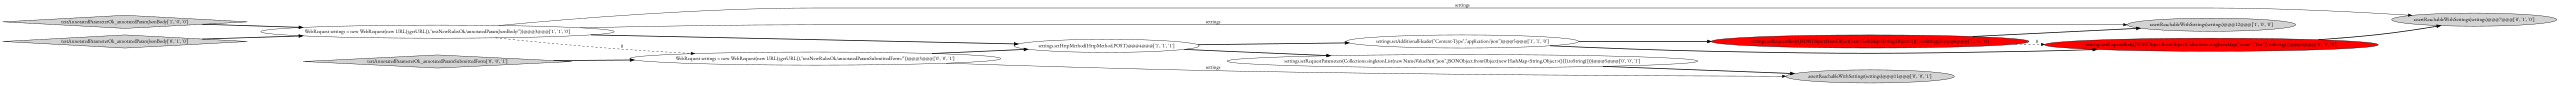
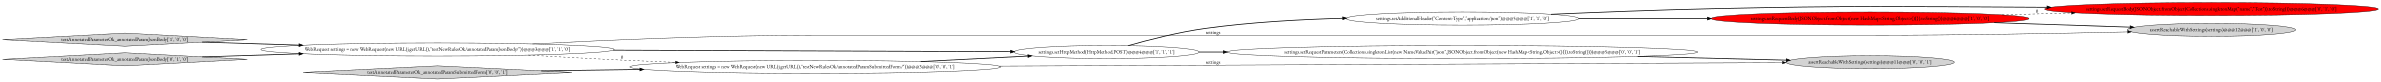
(2474, 20) -> none
